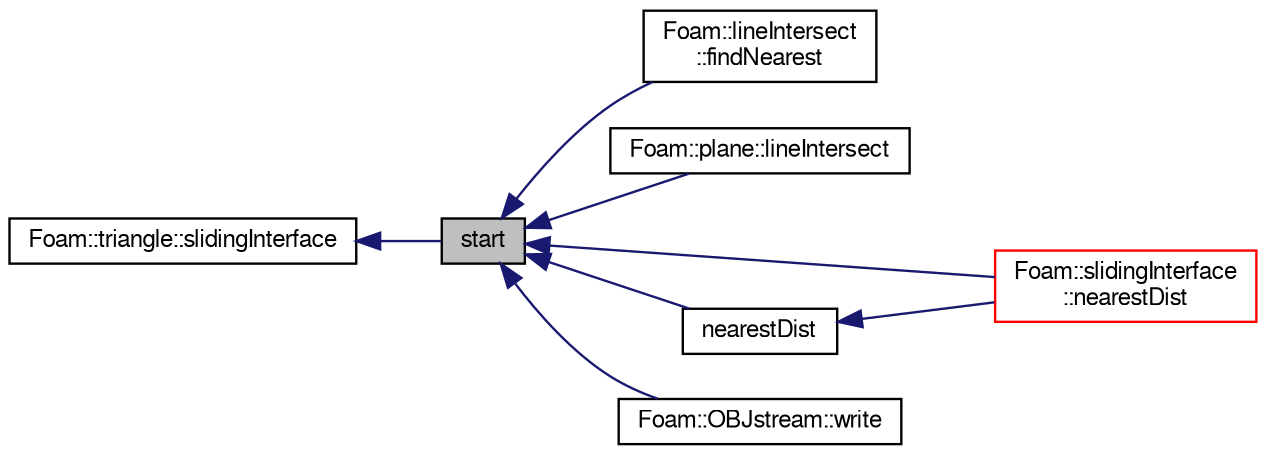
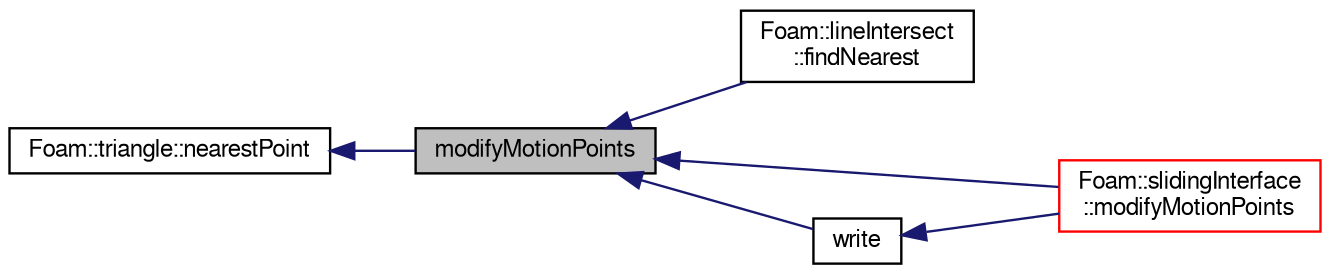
(760, 151) -> none
(183, 241) -> (170, 151)
(483, 241) -> (536, 151)
(1126, 286) -> (1190, 196)
(760, 331) -> (857, 241)
(760, 422) -> none
